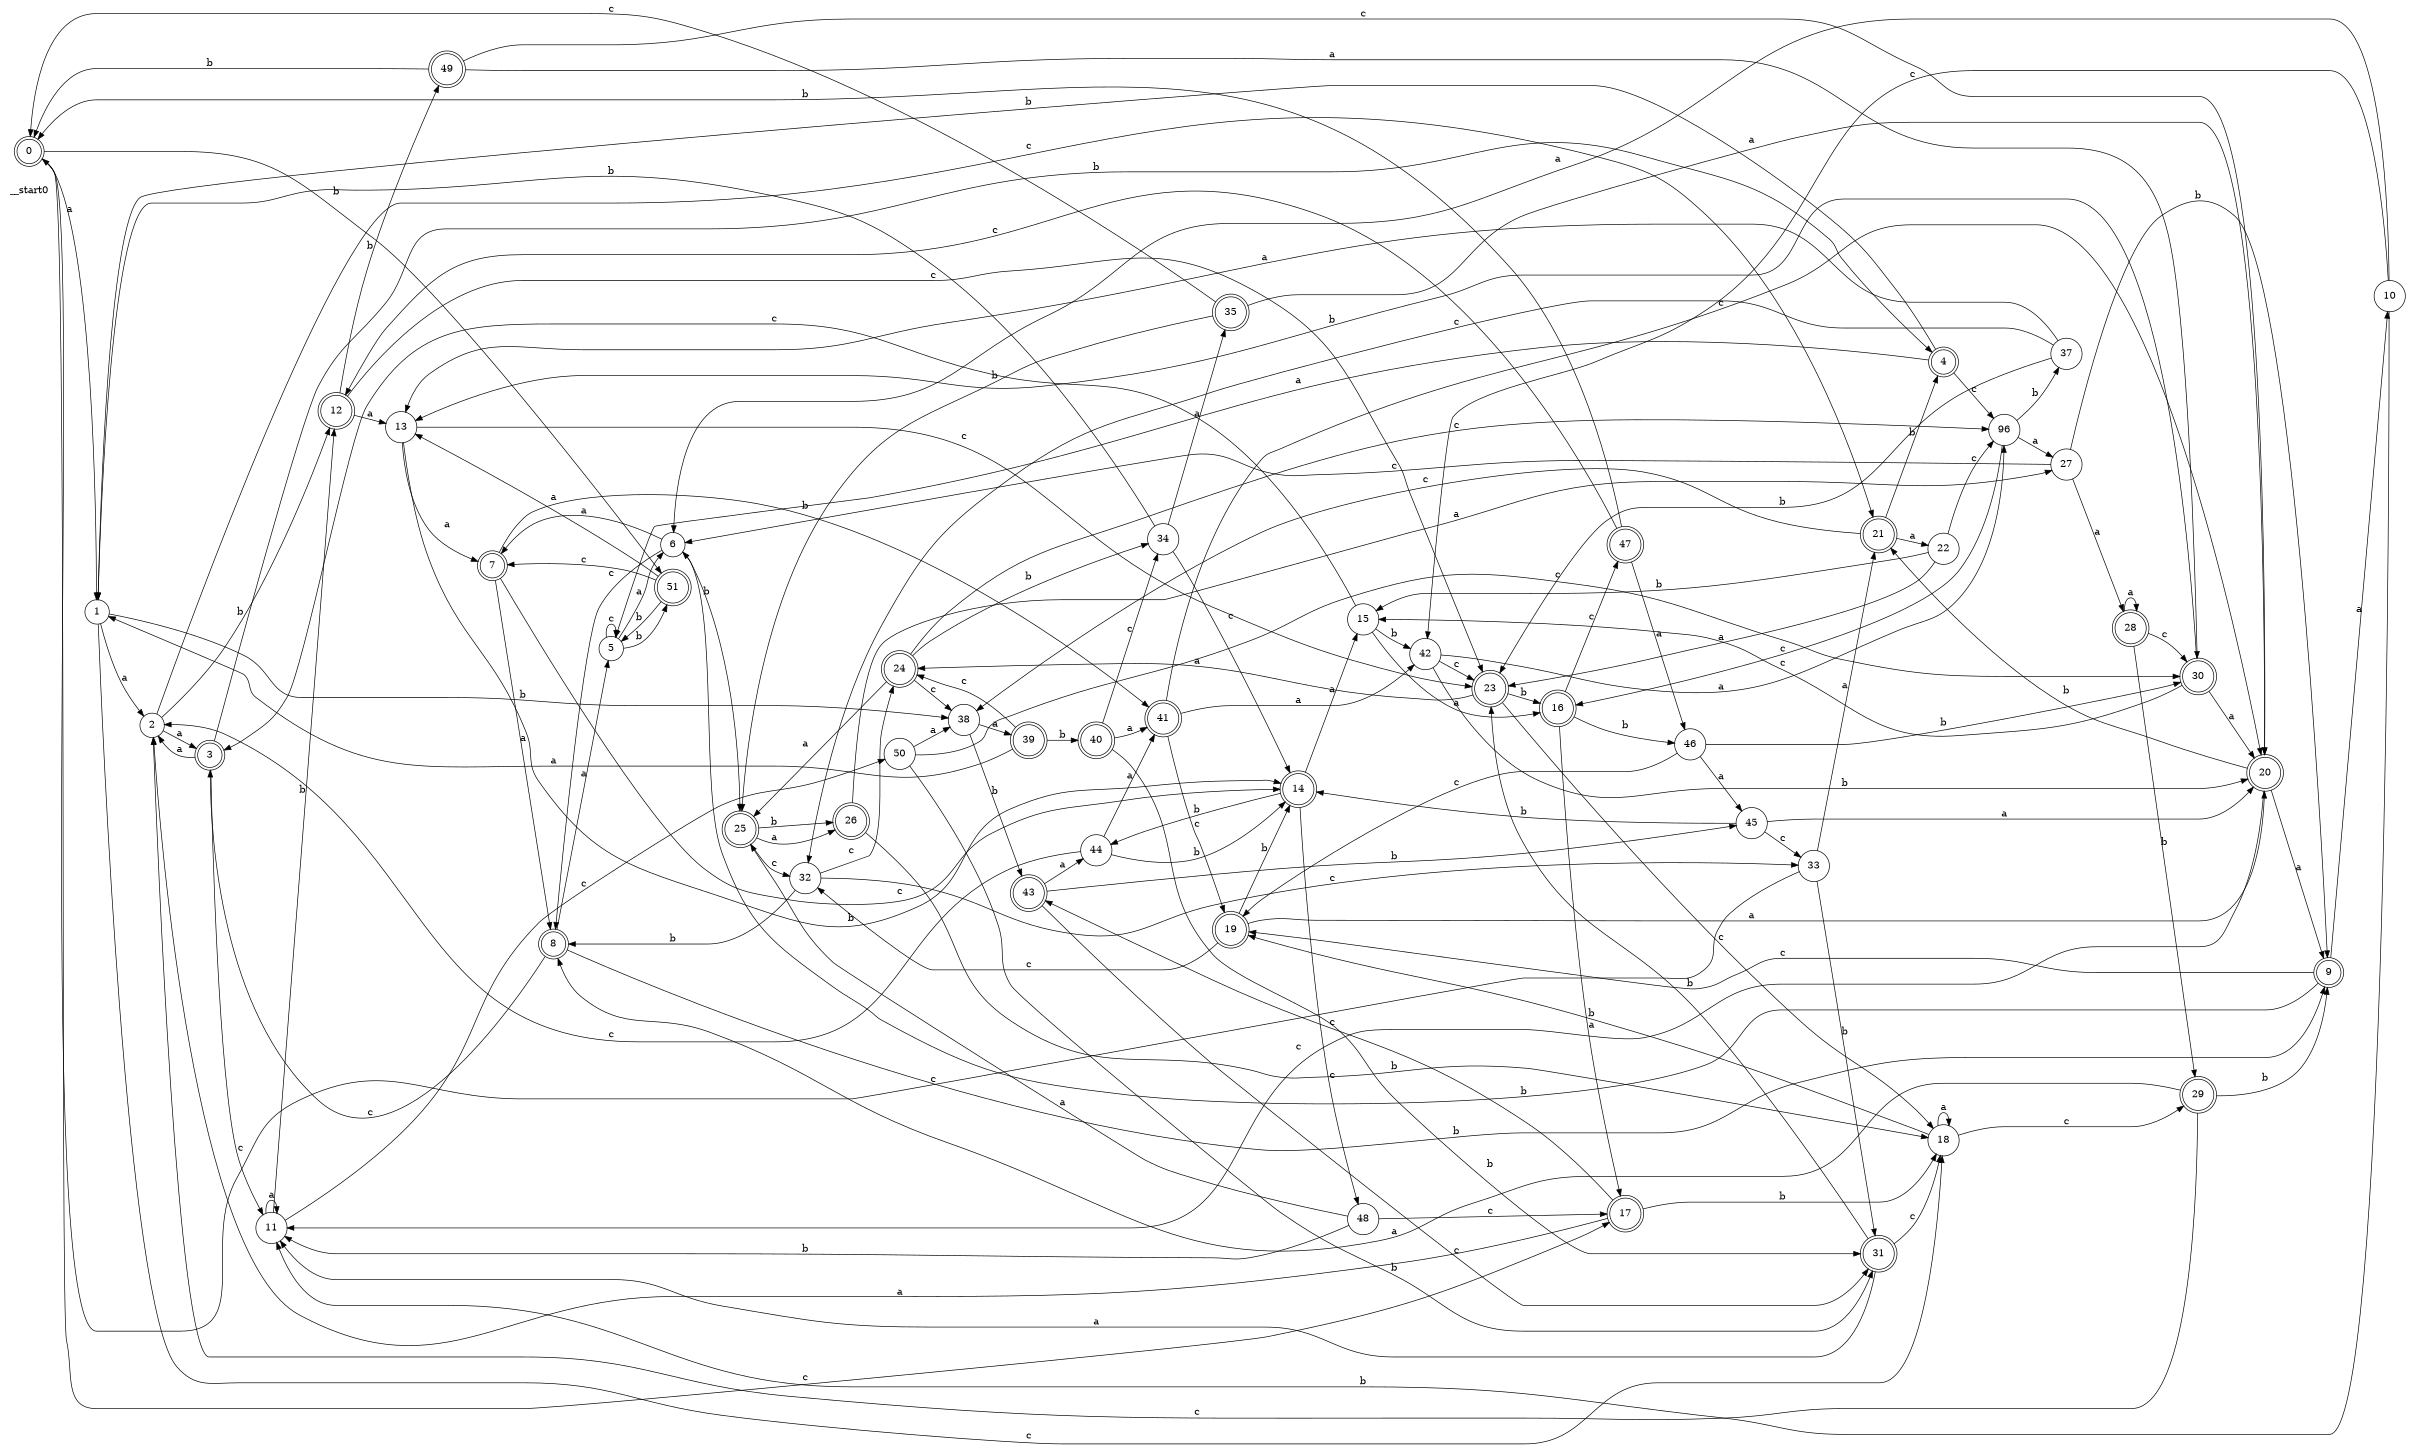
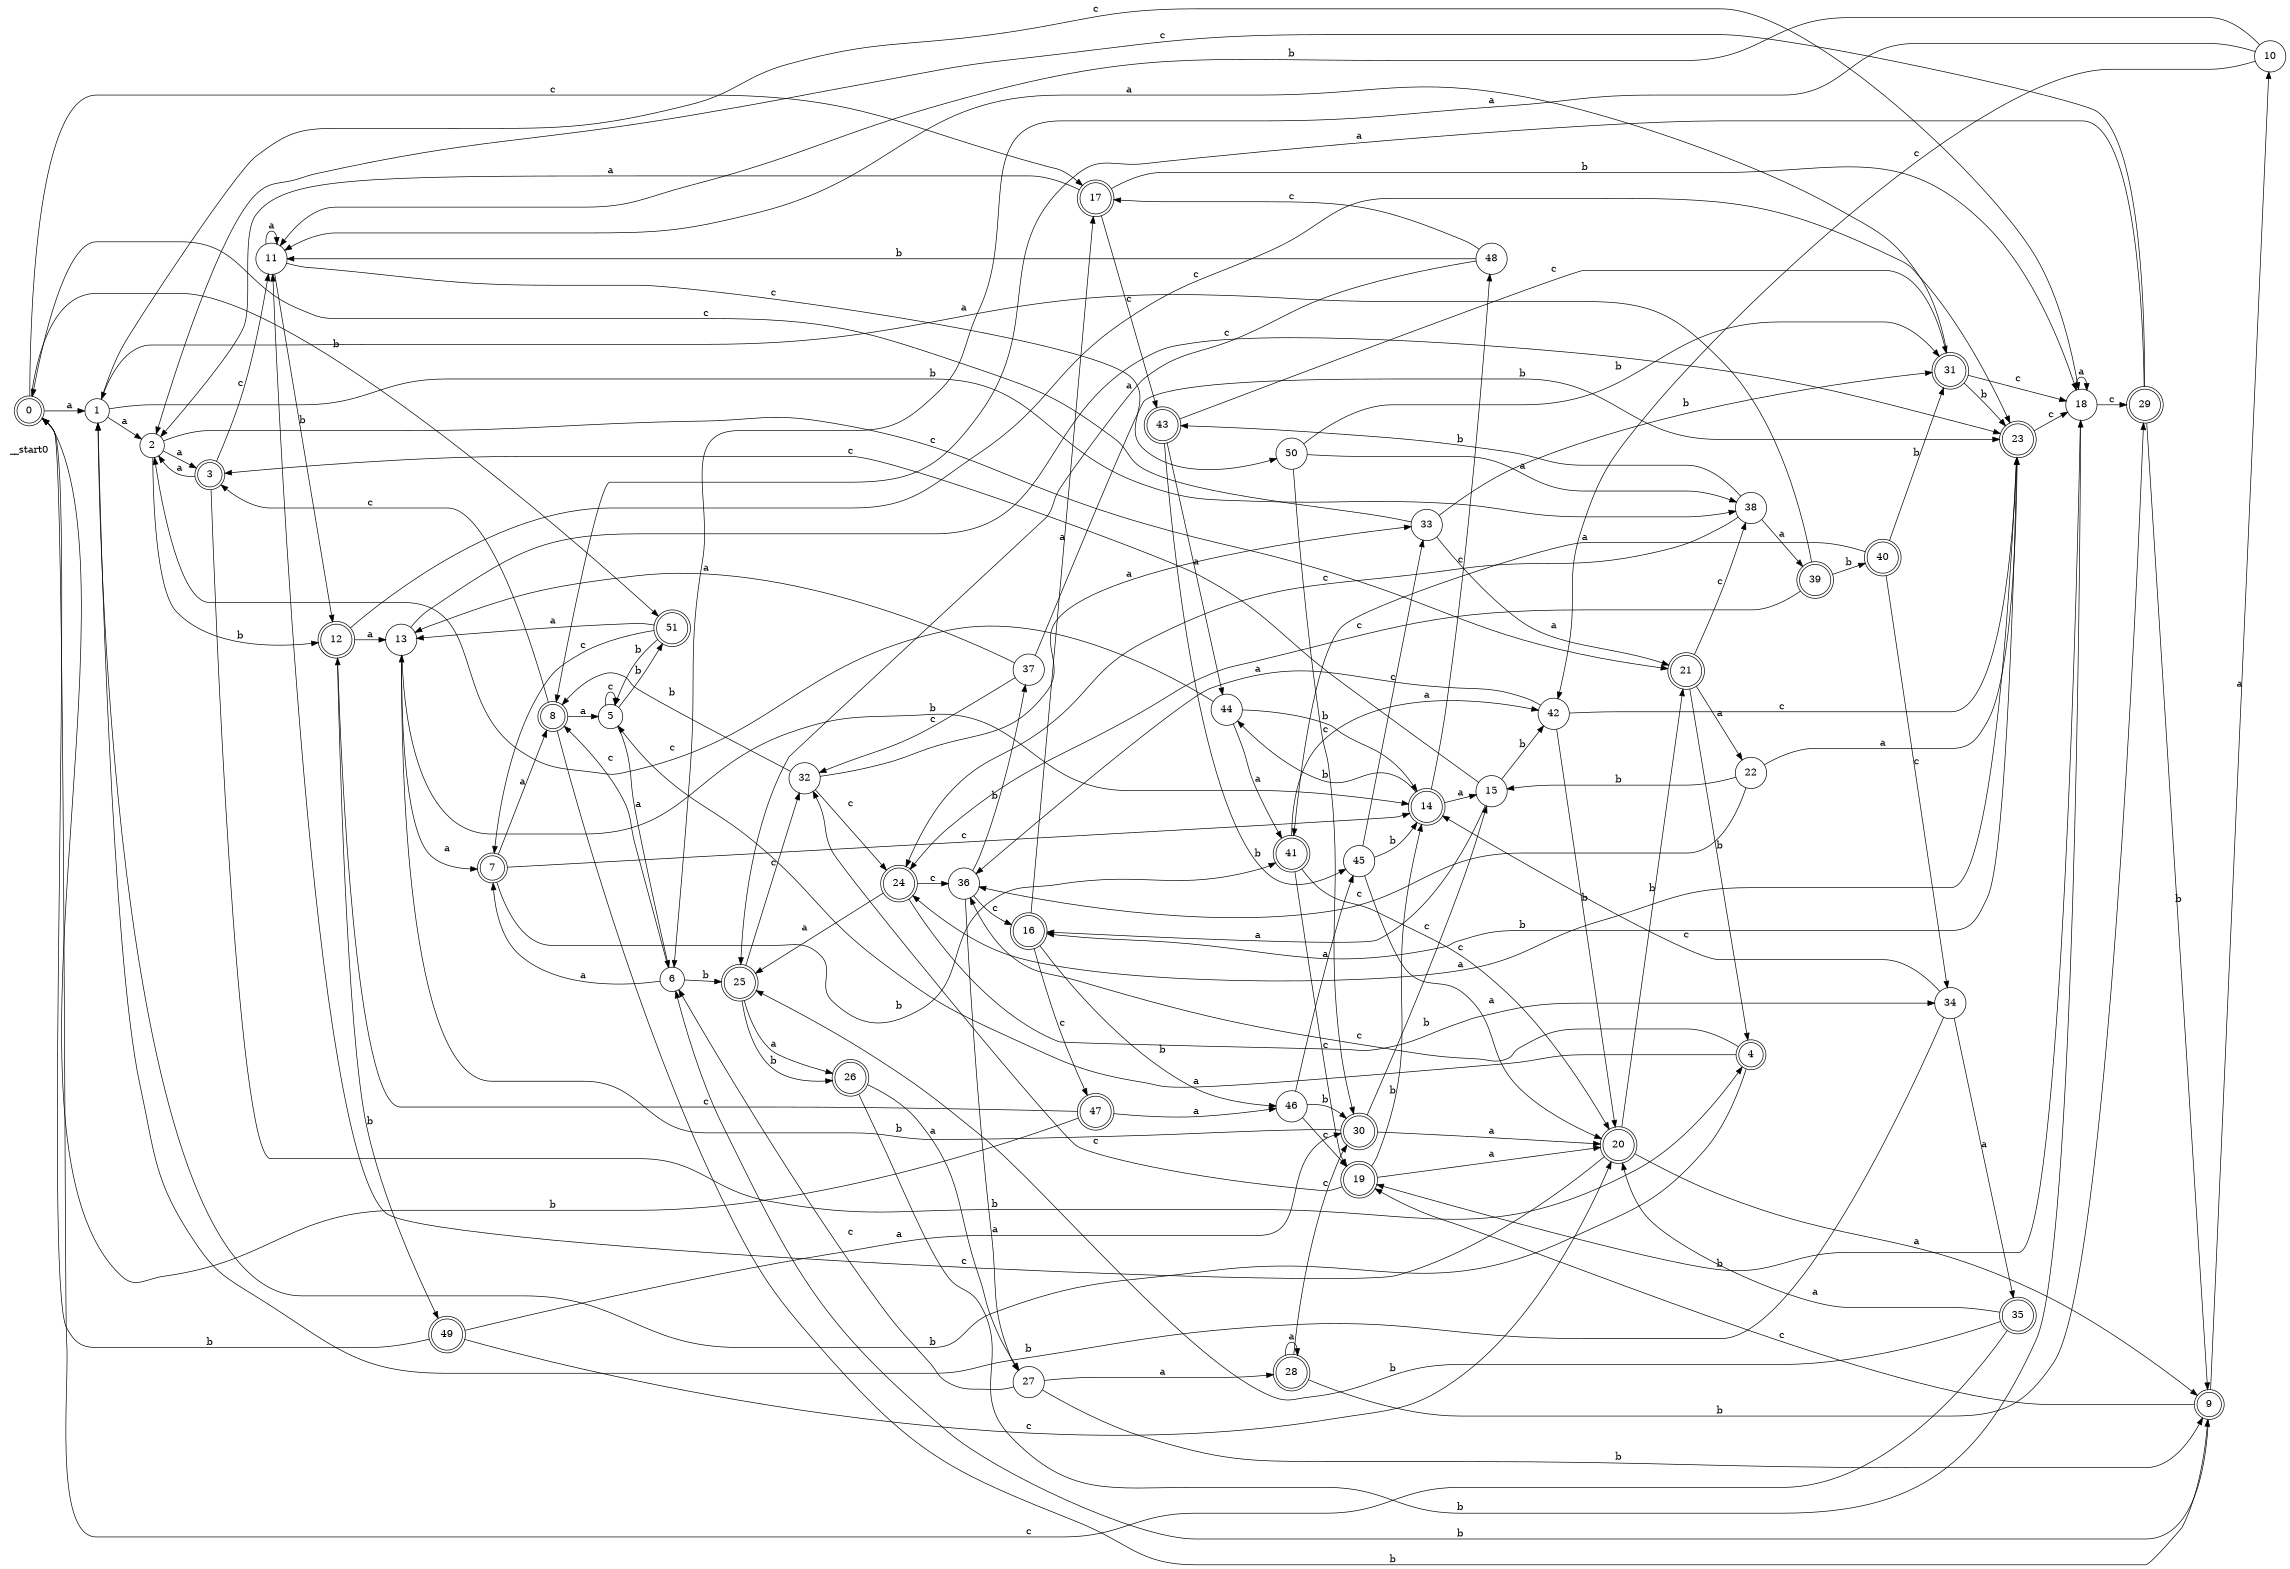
(2004, 430) -> (964, 884)
(930, 693) -> (1278, 592)
(1332, 879) -> (1129, 574)
